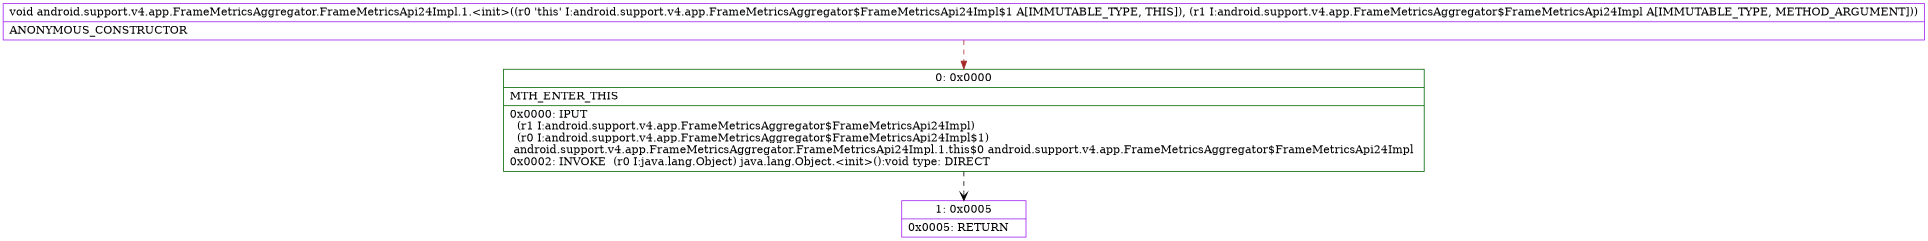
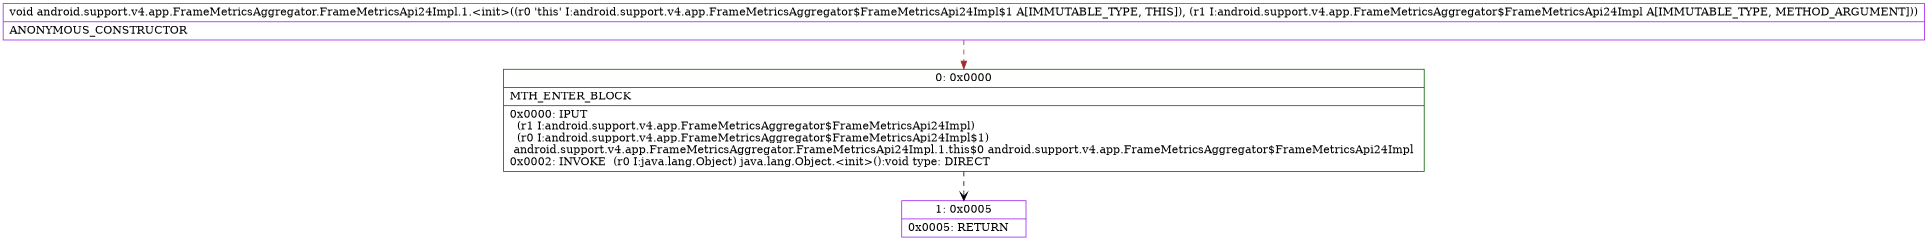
(564, 96) -> (571, 96)
